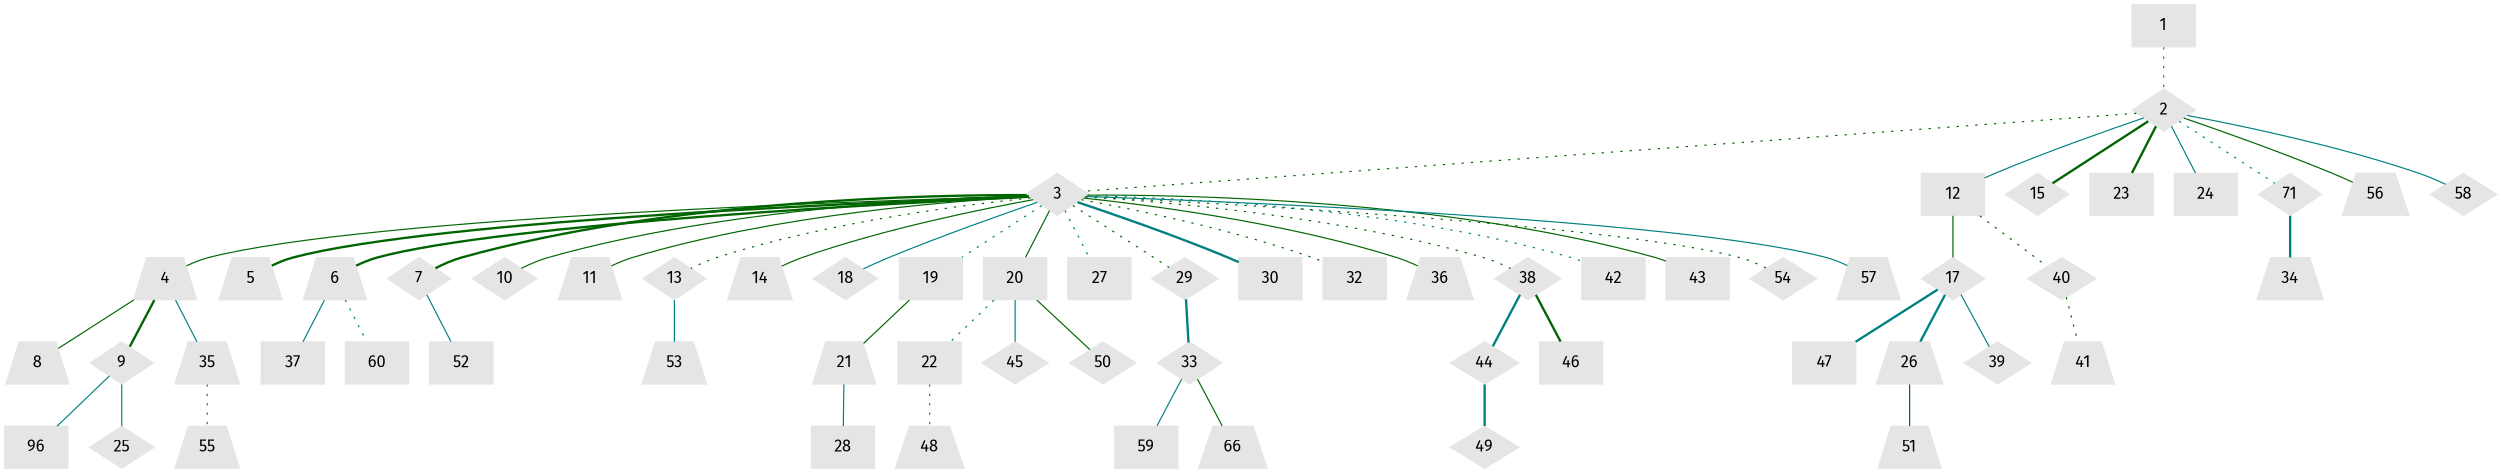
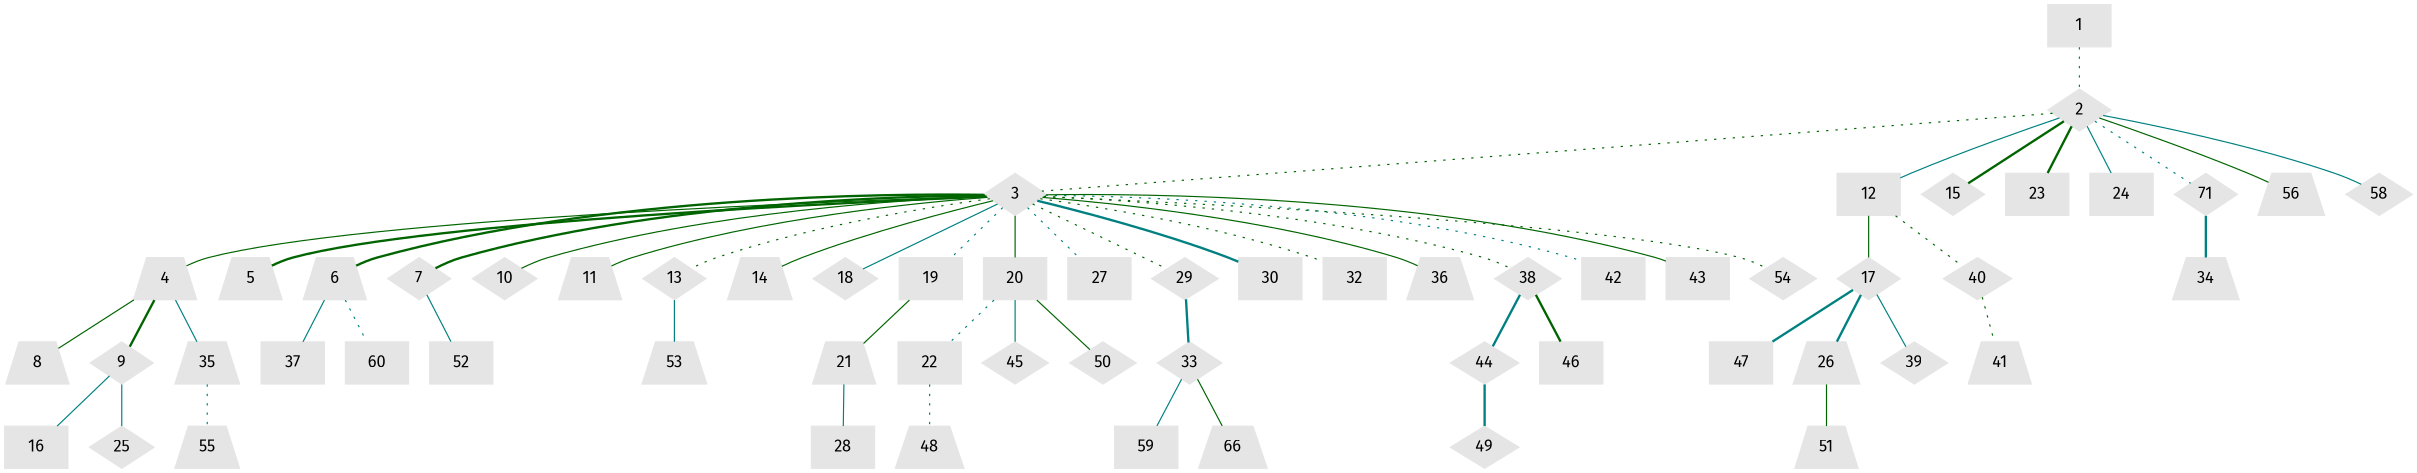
(1869, 279) -> none
(36, 447) -> (36, 447)
